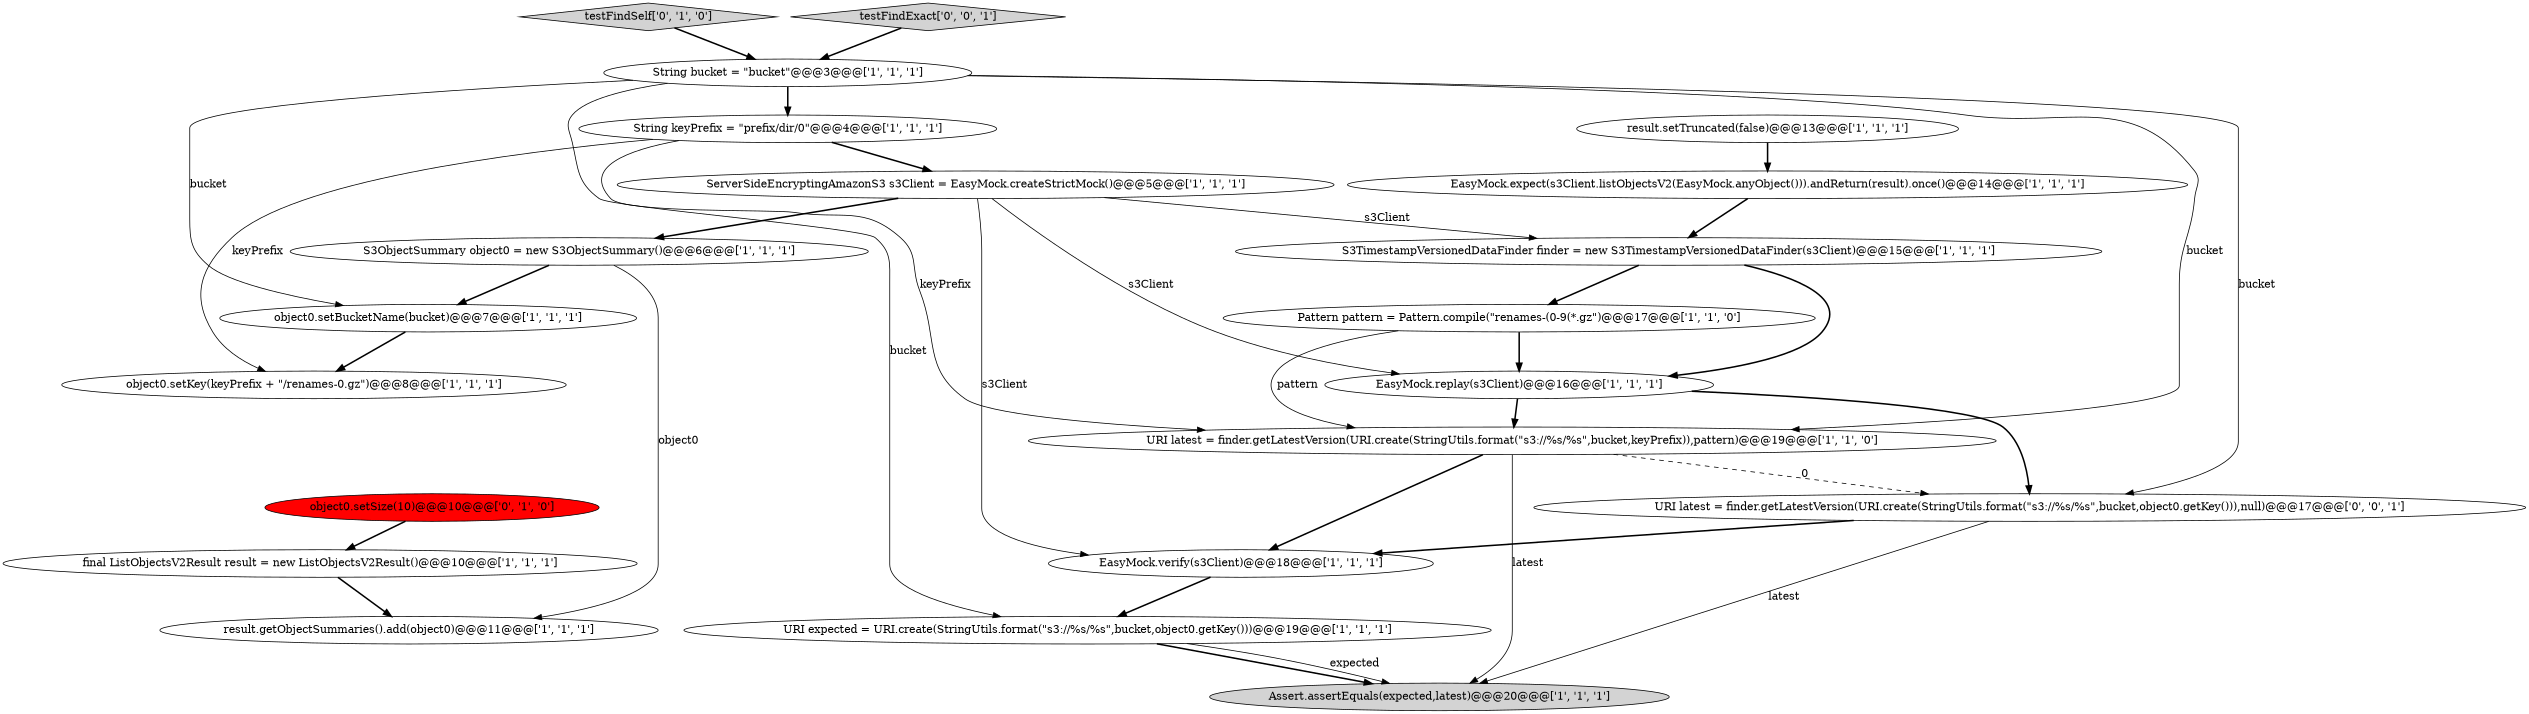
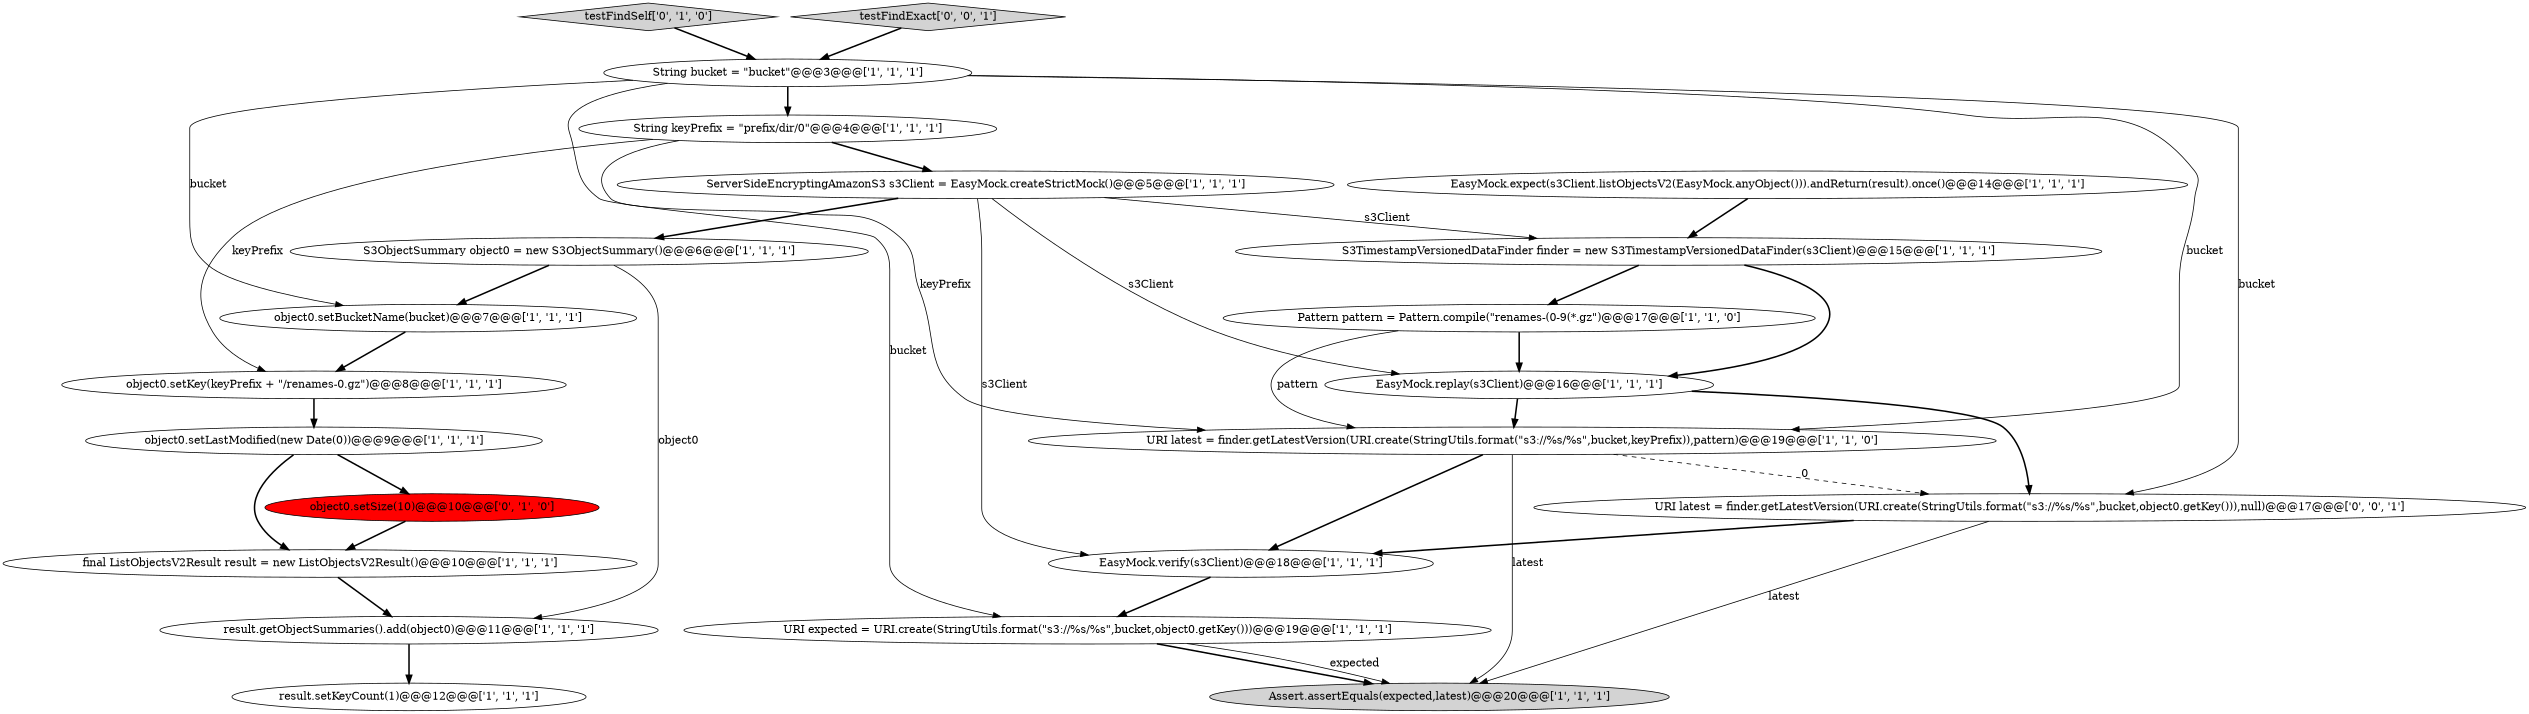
(1768, 129) -> none
none -> (314, 441)
none -> (409, 697)
